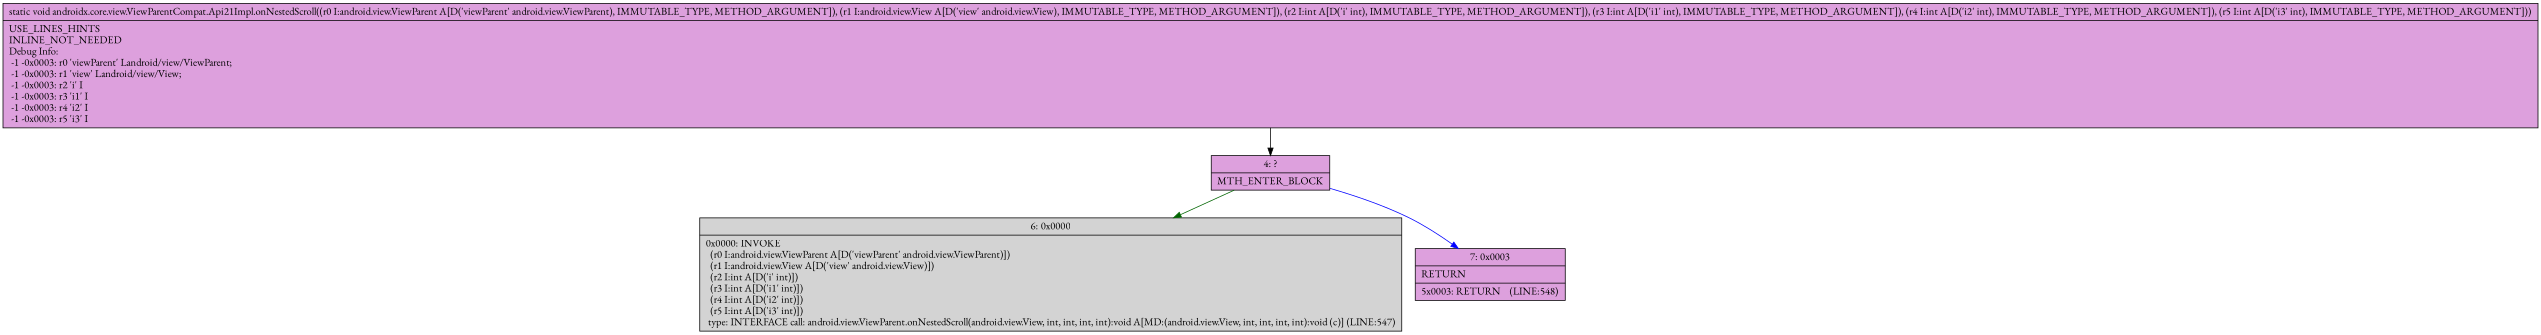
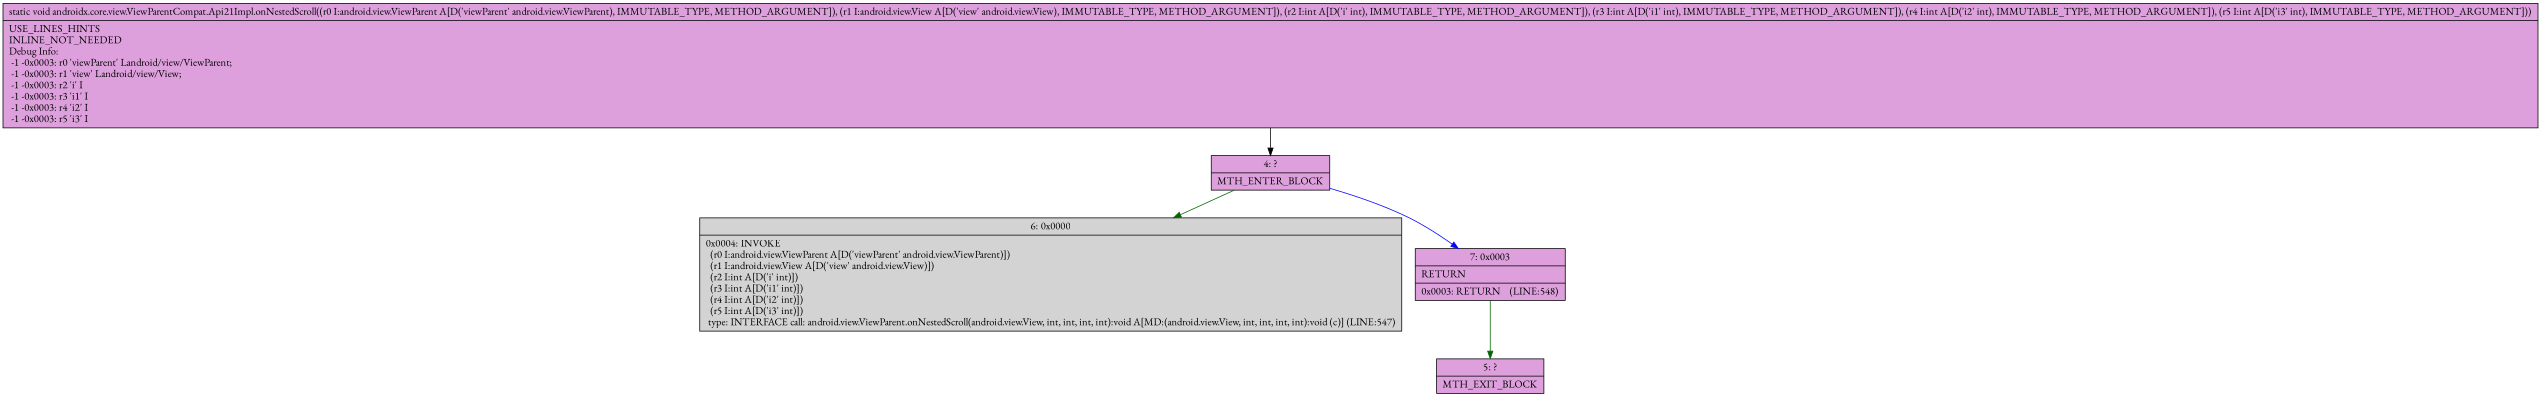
(746, 243) -> (746, 243)
(1490, 291) -> (1490, 291)
none -> (1490, 376)
